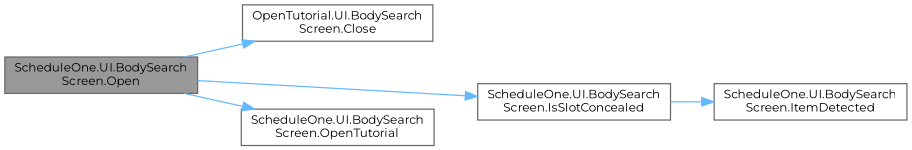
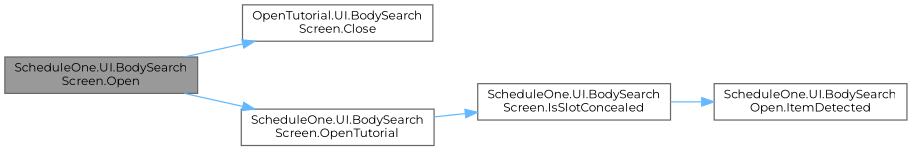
(331, 88) -> (450, 115)
(811, 102) -> (811, 102)
